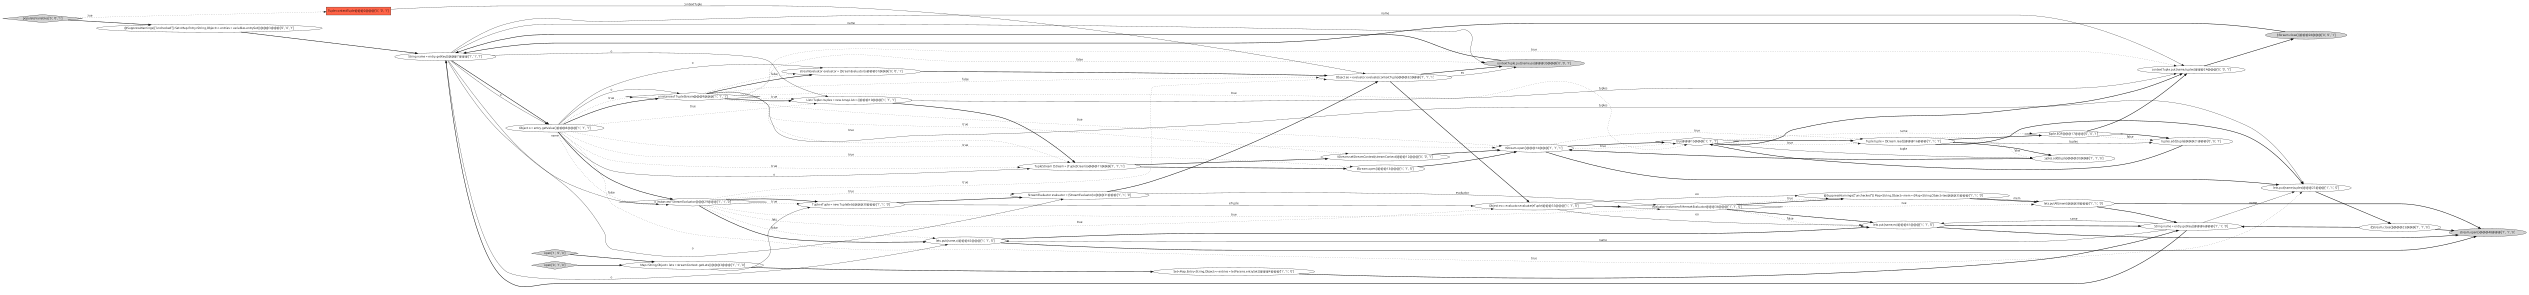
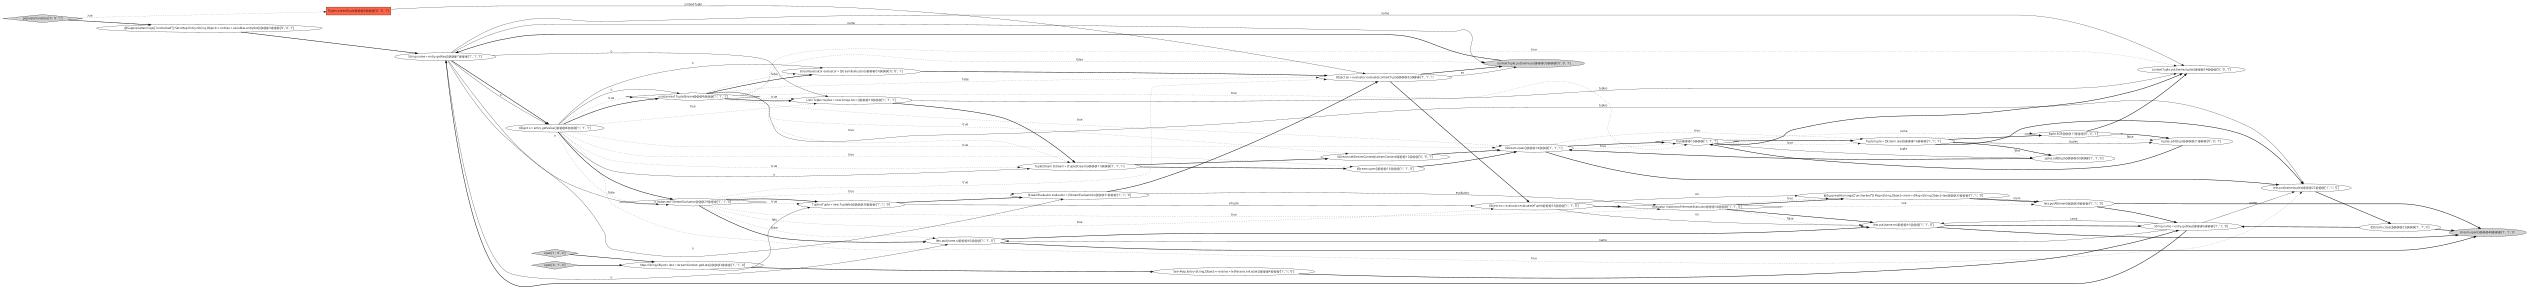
(2306, 35) -> none
(555, 136) -> (555, 136)
